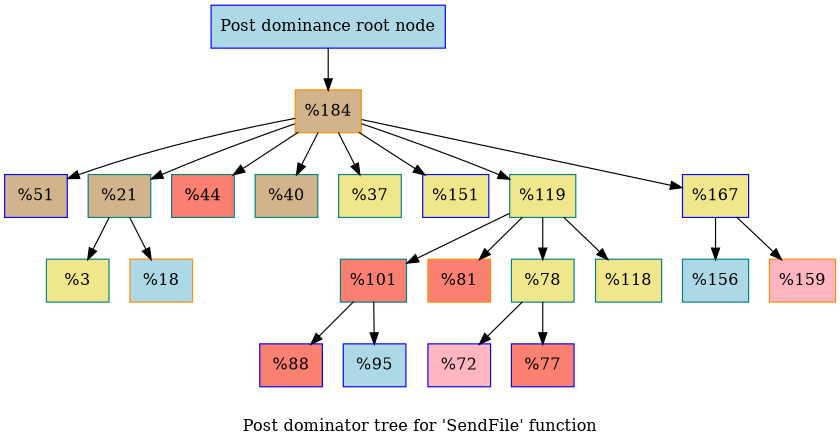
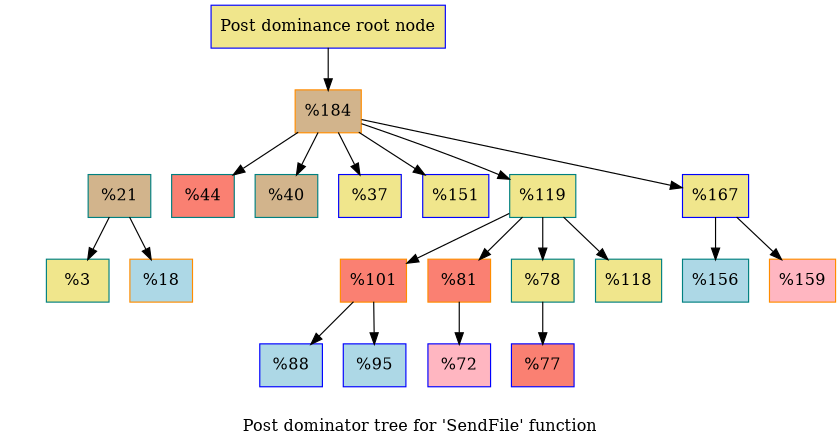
(328, 27) -> (328, 27)
(228, 148) -> none
(36, 196) -> none
(370, 196) -> (370, 196)
(373, 281) -> (373, 281)
(505, 319) -> (459, 317)
(291, 365) -> (291, 365)
